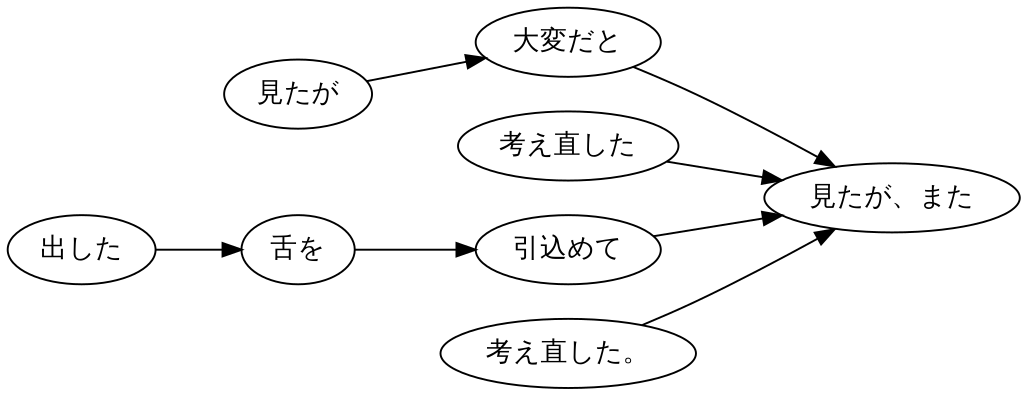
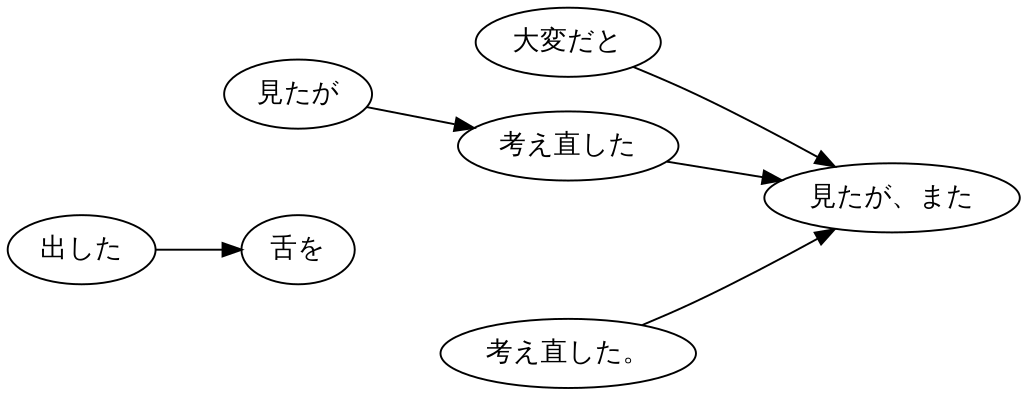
(416, 71) -> (411, 116)
(568, 250) -> none
